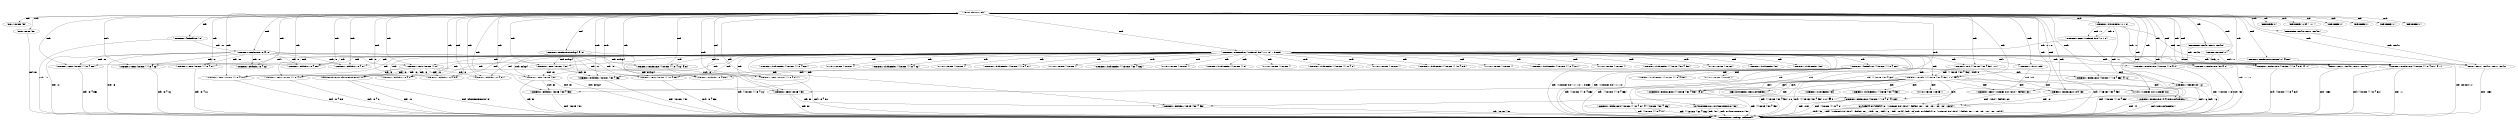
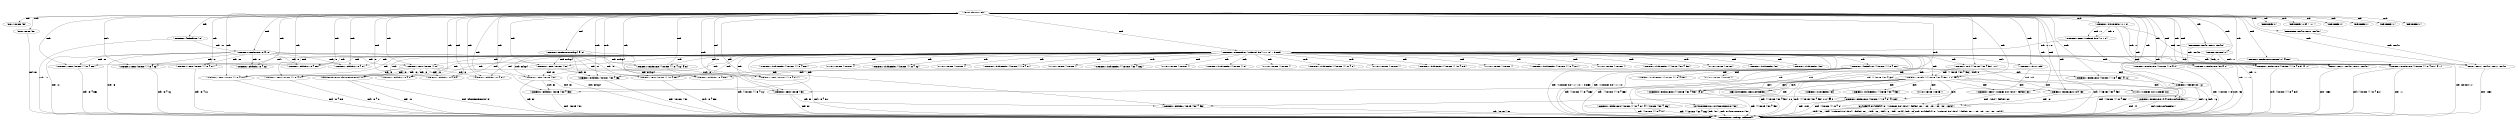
(1709, 54) -> (1687, 54)
(2185, 60) -> (2185, 60)
(2114, 68) -> (2209, 113)
